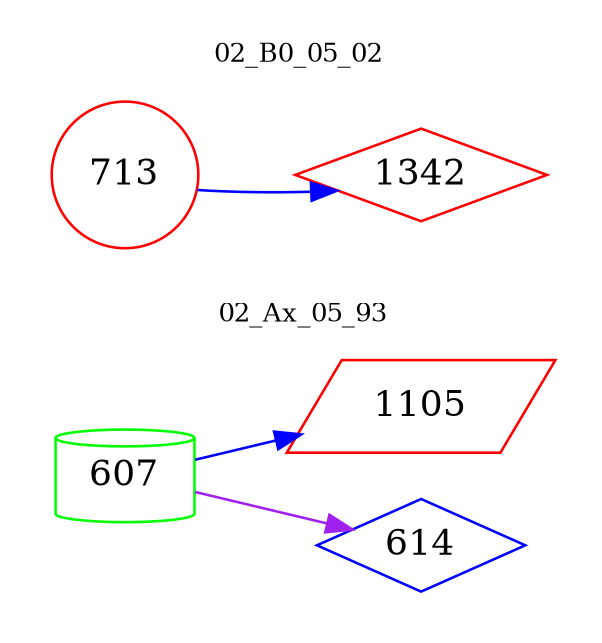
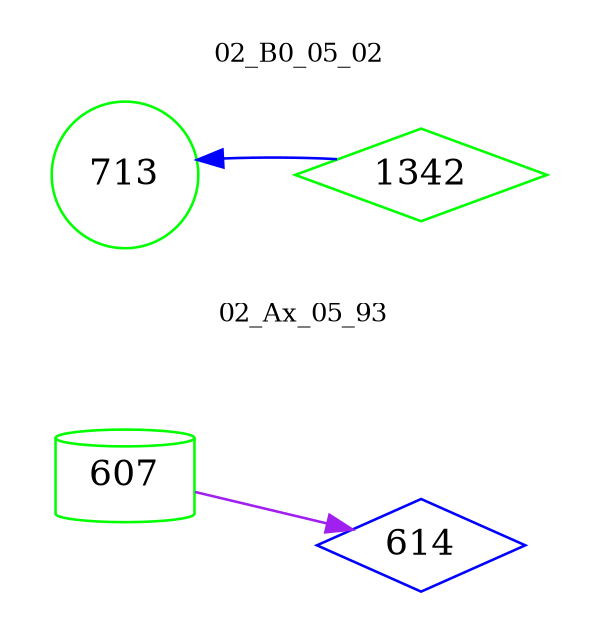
(125, 175) -> (125, 175)
(421, 175) -> (421, 175)
(254, 192) -> (280, 158)
(421, 406) -> none
